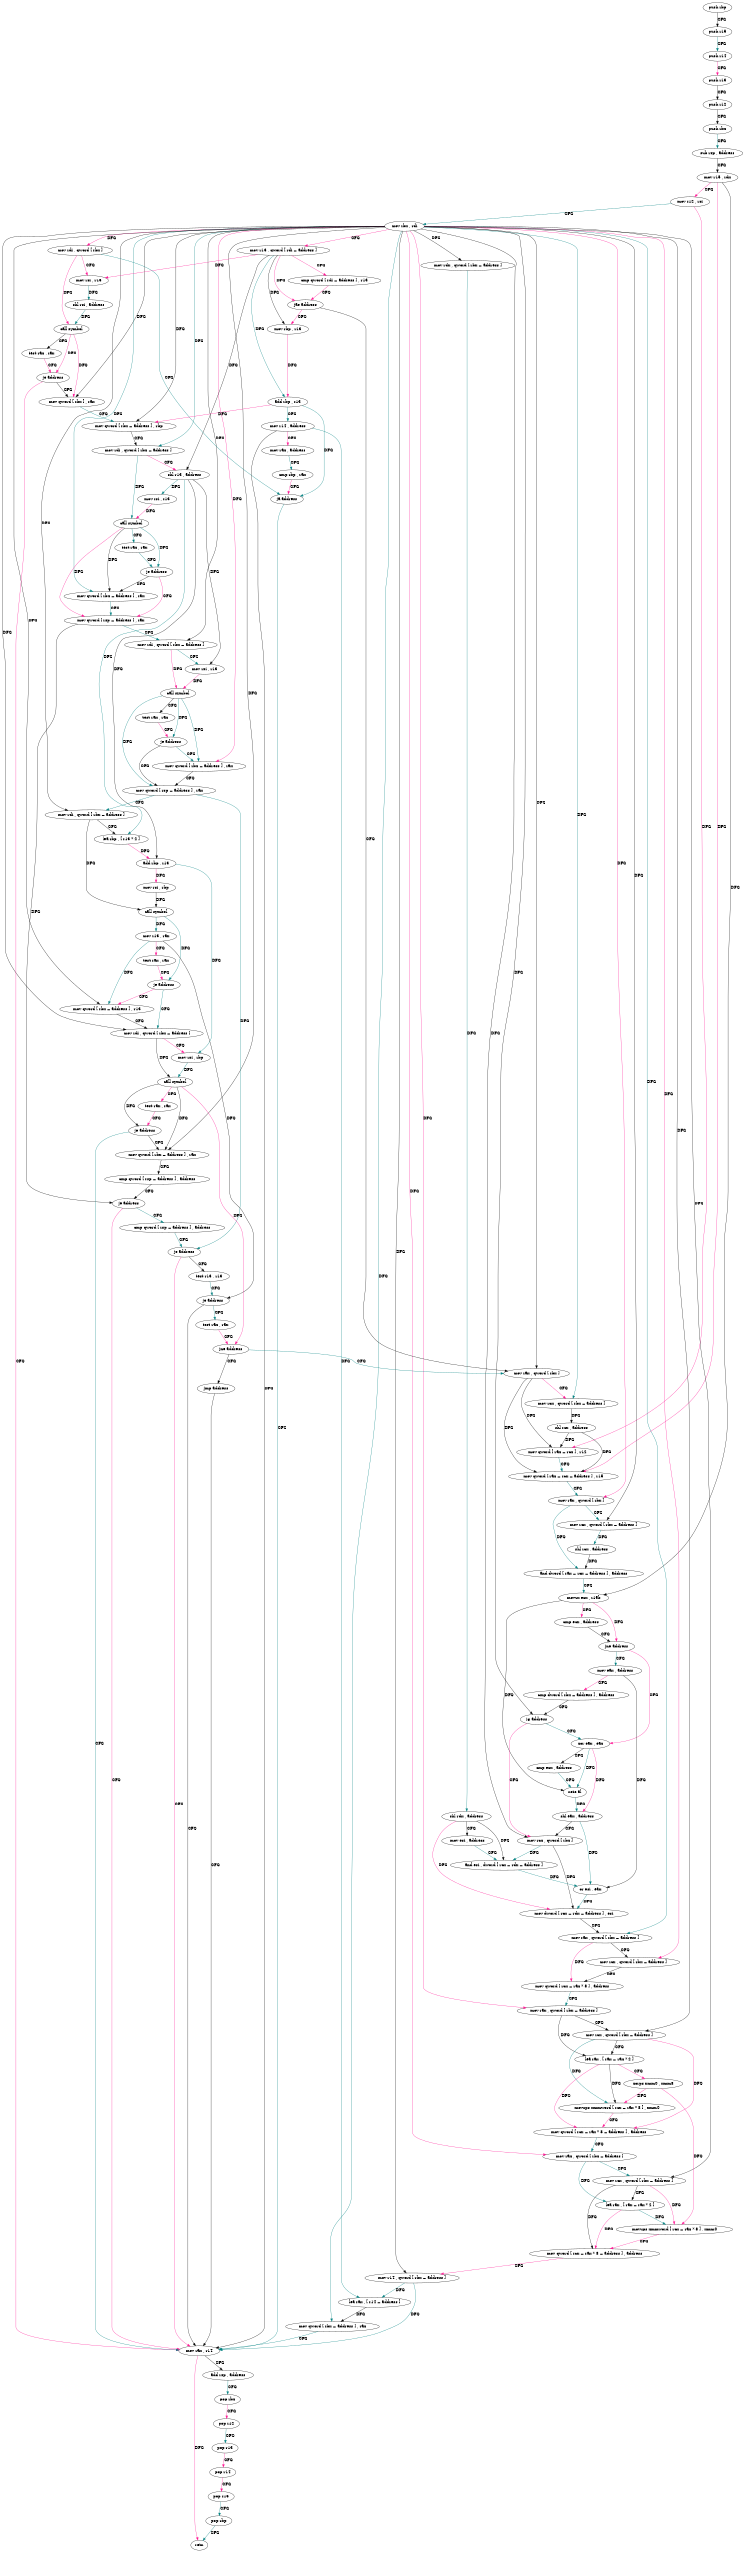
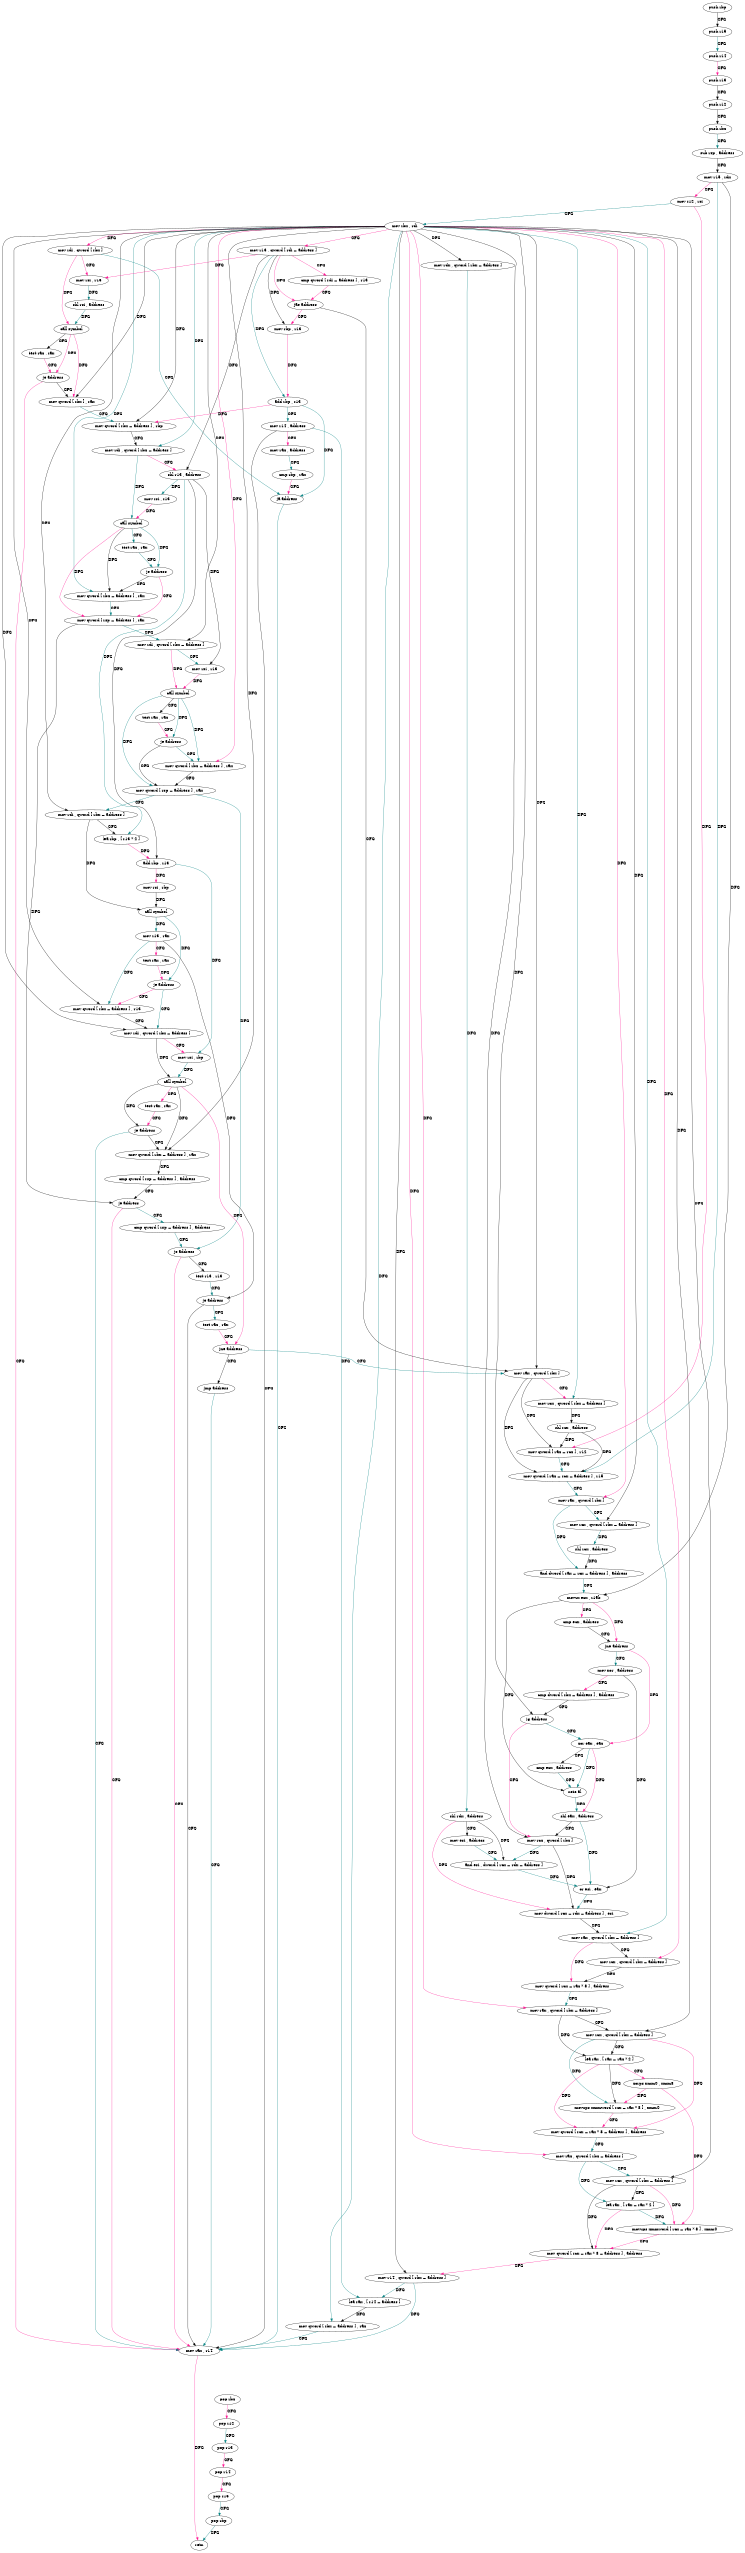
(717, 858) -> (717, 858)
(615, 1671) -> (615, 1671)
(211, 1869) -> (211, 1869)
(228, 2375) -> none
